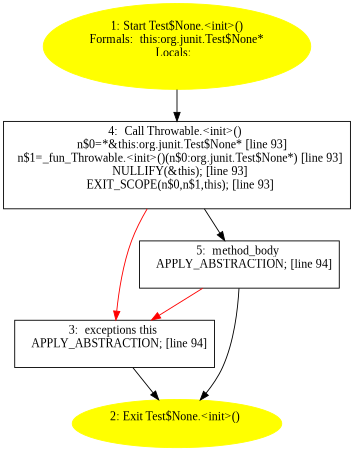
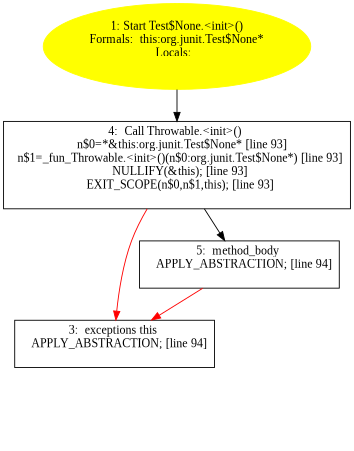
(177, 424) -> none
